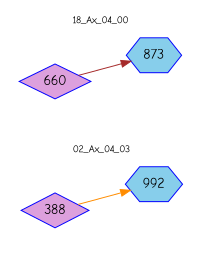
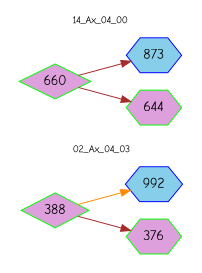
(100, 21) -> (100, 21)
(55, 81) -> (55, 81)
none -> (154, 108)
(55, 210) -> (55, 210)
none -> (154, 237)
